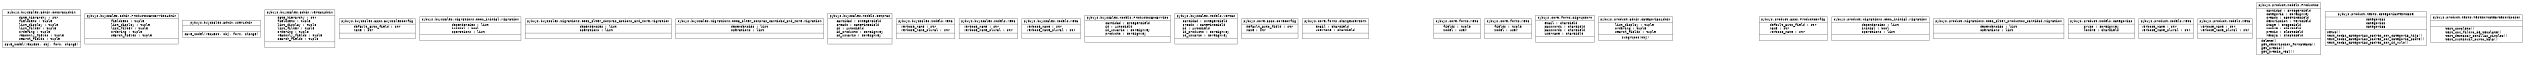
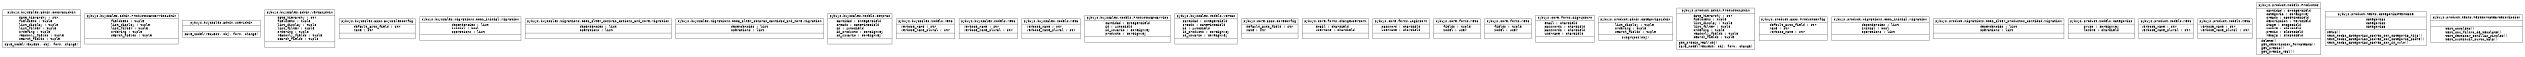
none -> (1401, 29)
none -> (1716, 29)
